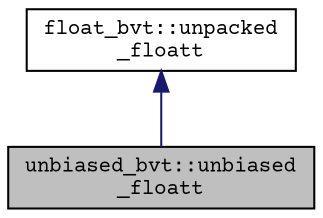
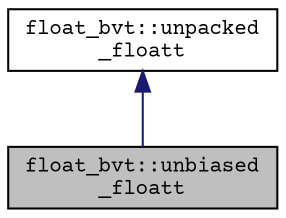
(161, 178) -> (143, 178)
